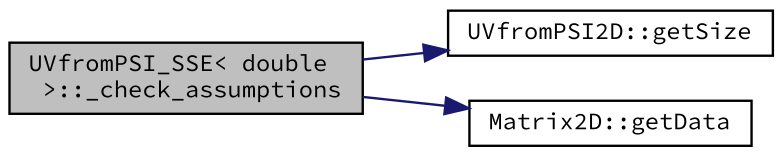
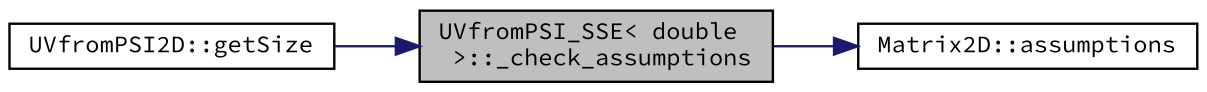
(393, 56) -> (365, 46)
(610, 123) -> (1028, 46)
